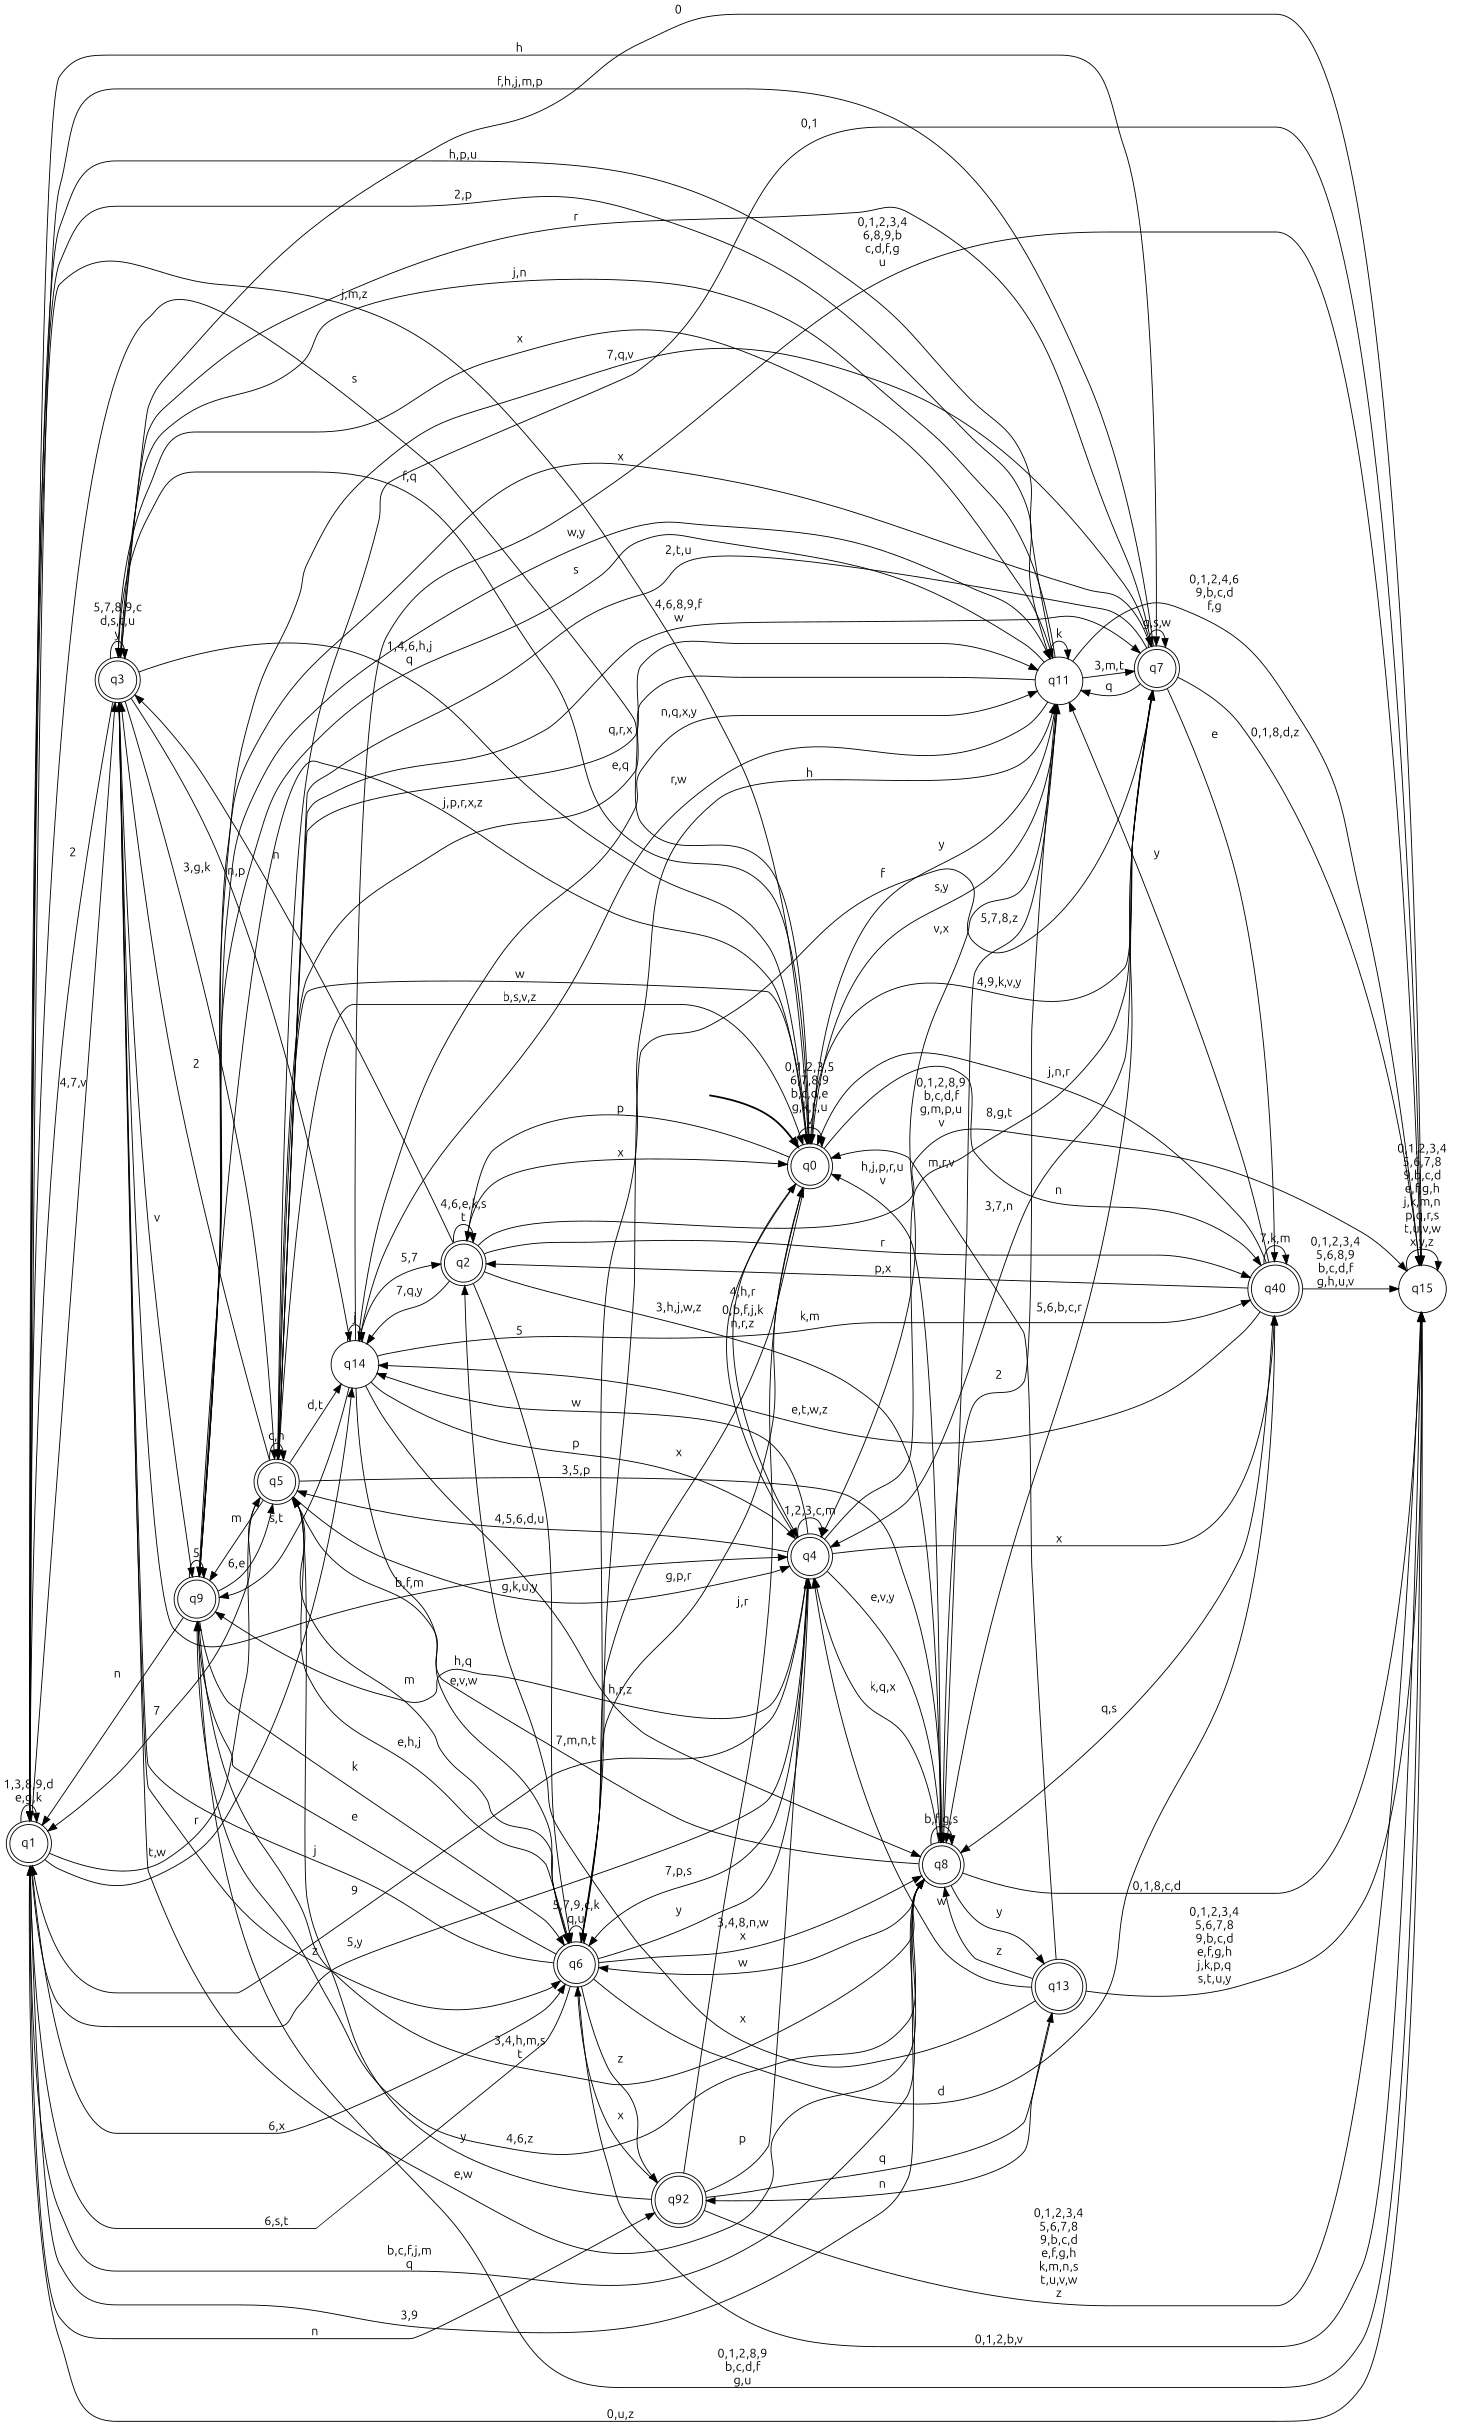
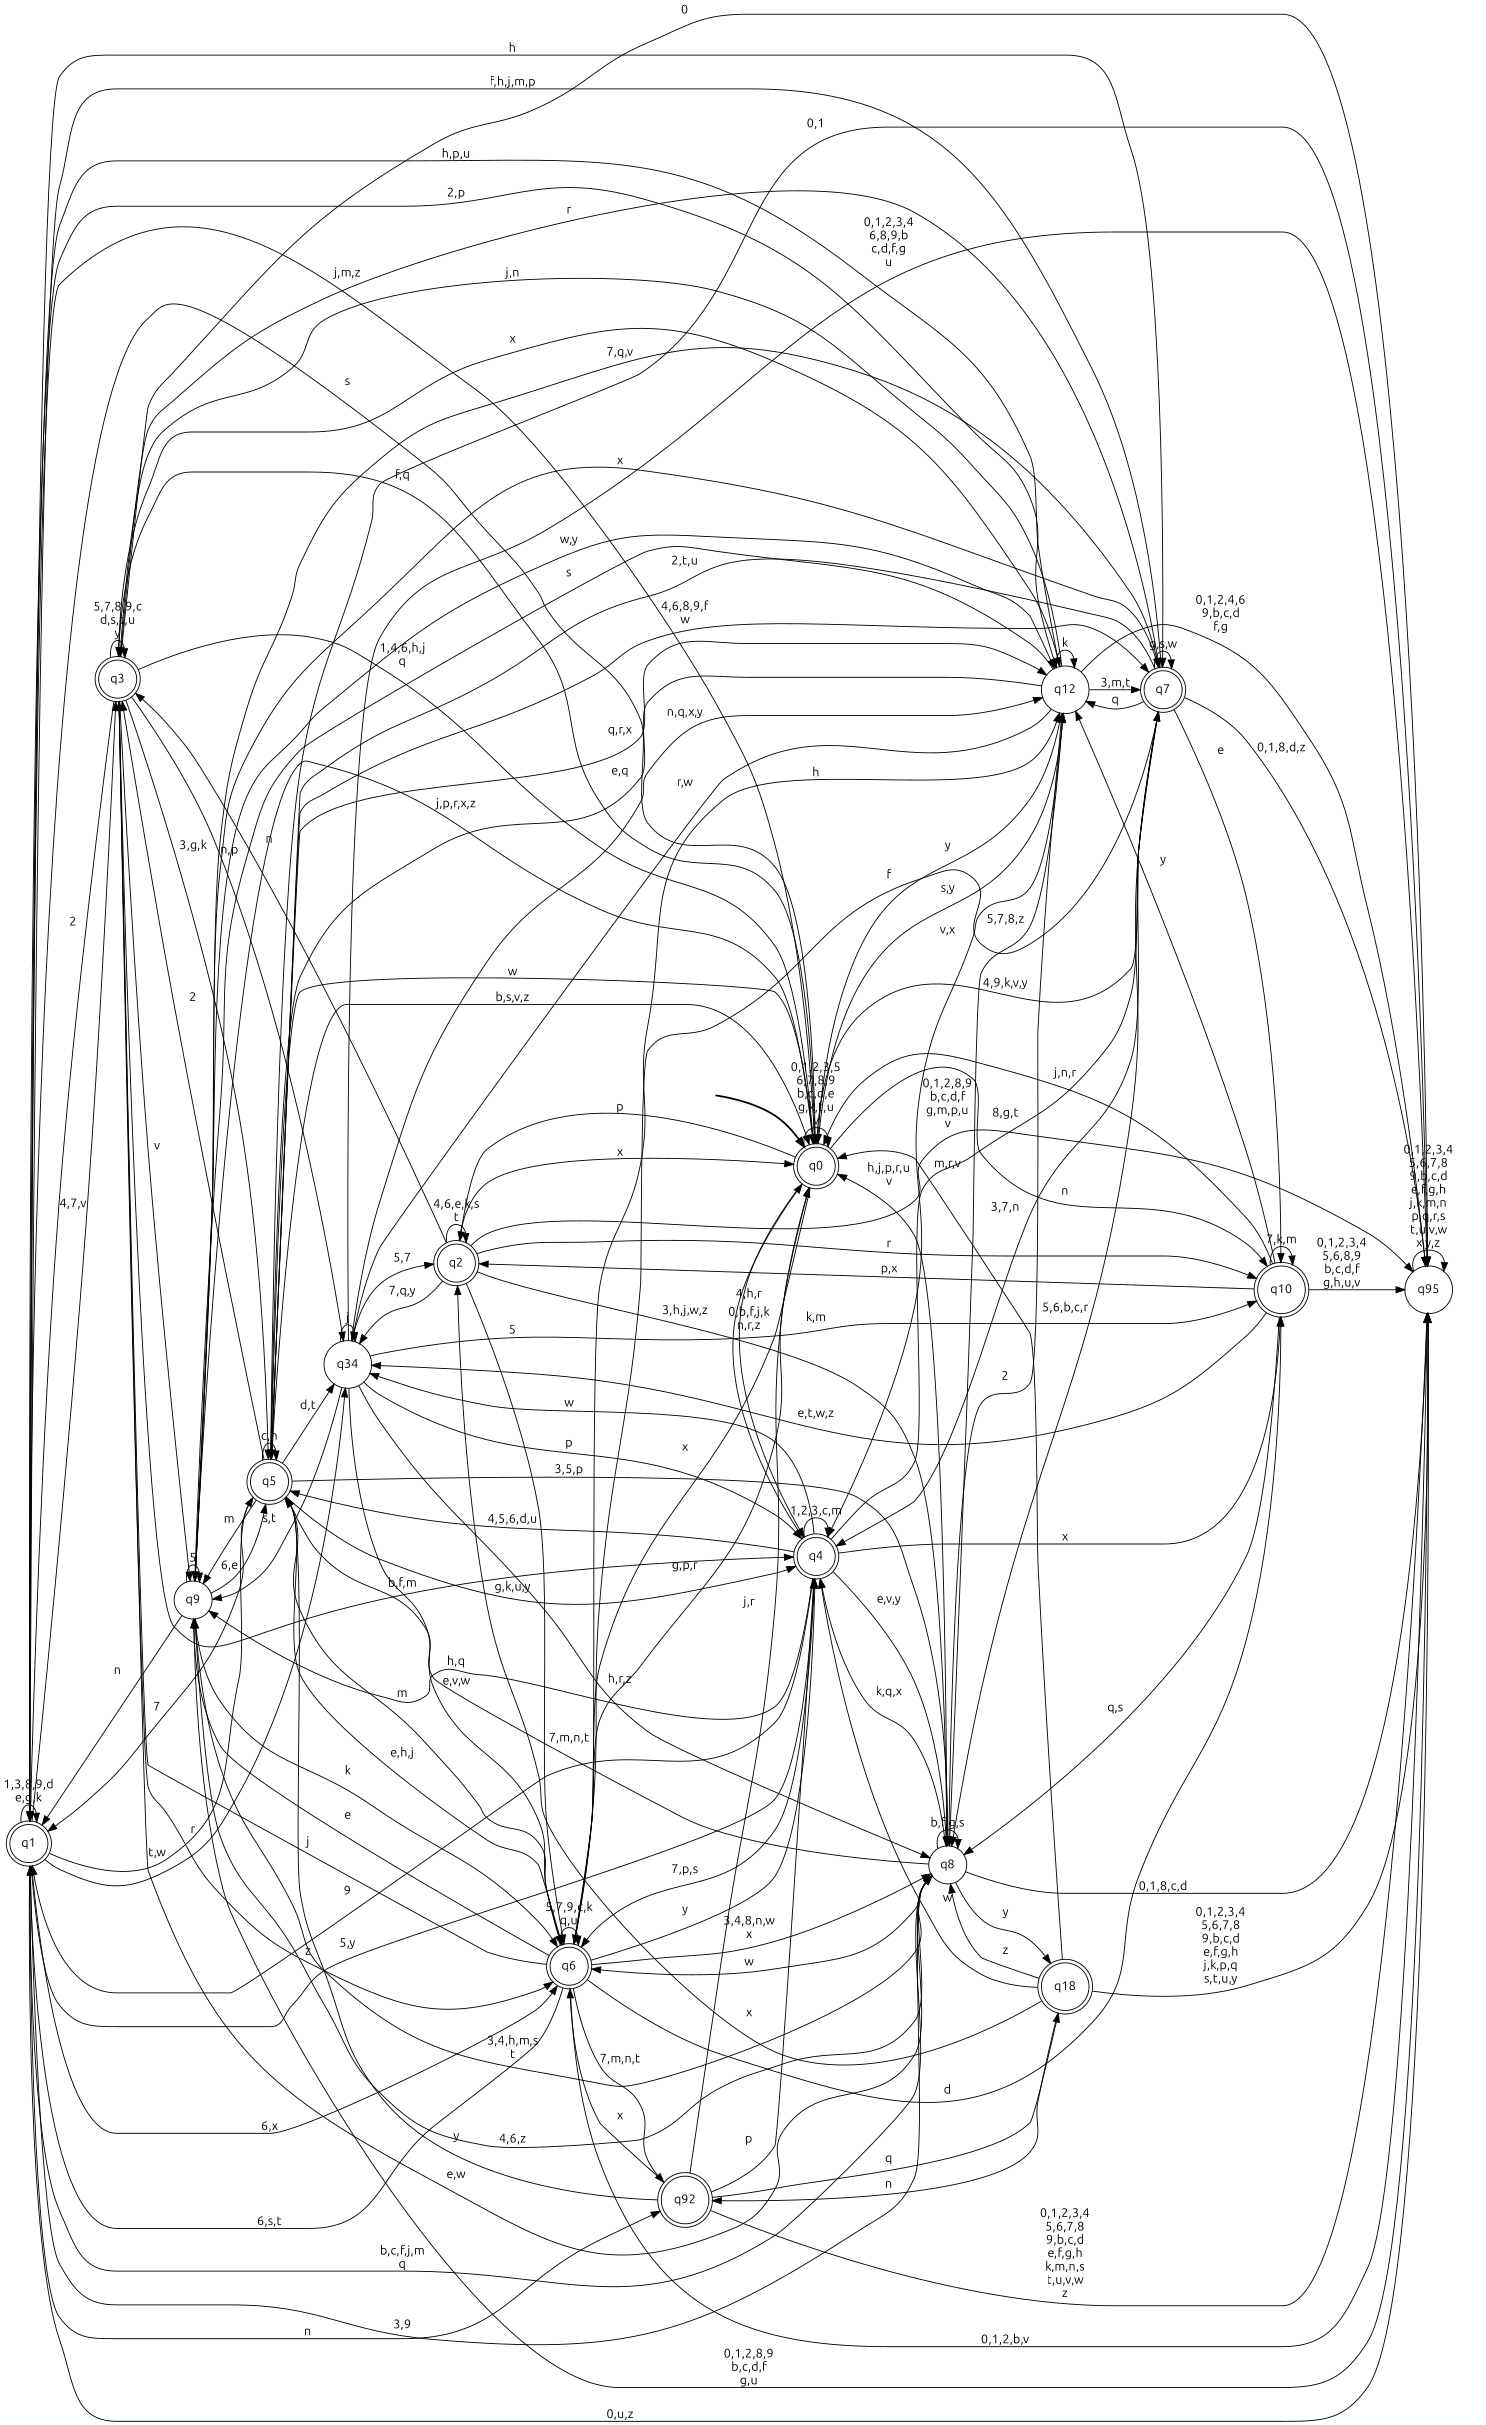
(1059, 681) -> (1065, 690)
(1275, 1289) -> (1282, 1290)
(1422, 1289) -> (1429, 1290)
(355, 1364) -> (348, 1364)
(197, 1599) -> (193, 1600)
(942, 1865) -> (948, 1865)
(1059, 1987) -> (1065, 1987)
(621, 2059) -> (620, 2059)
